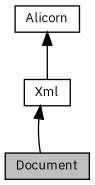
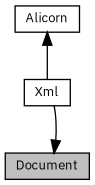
(39, 136) -> (56, 123)
